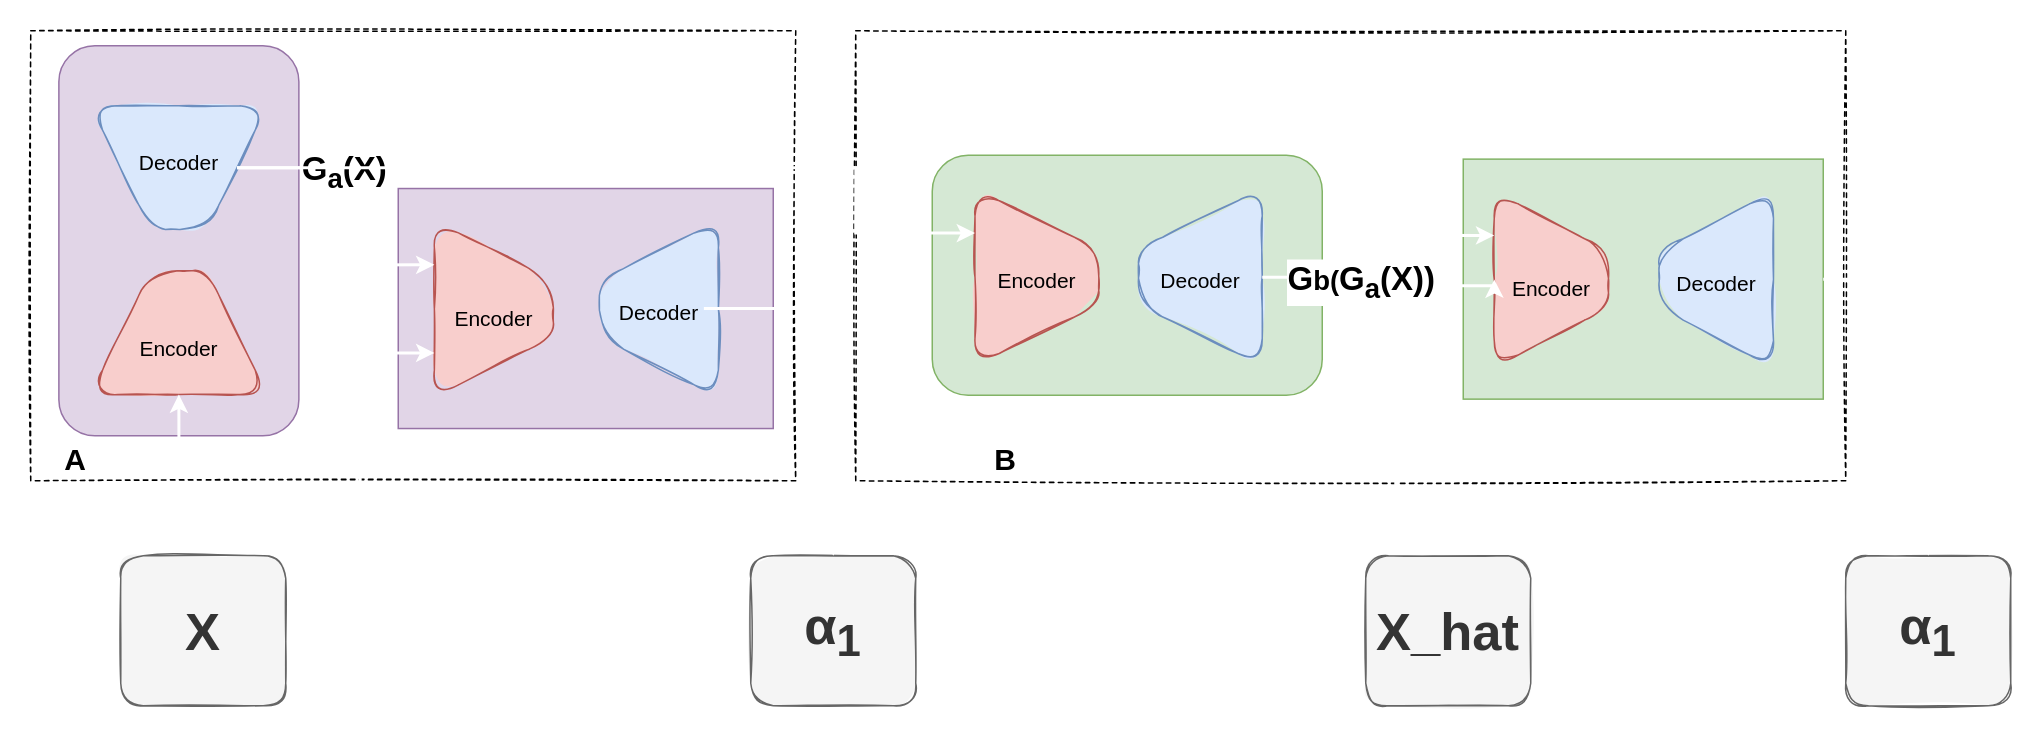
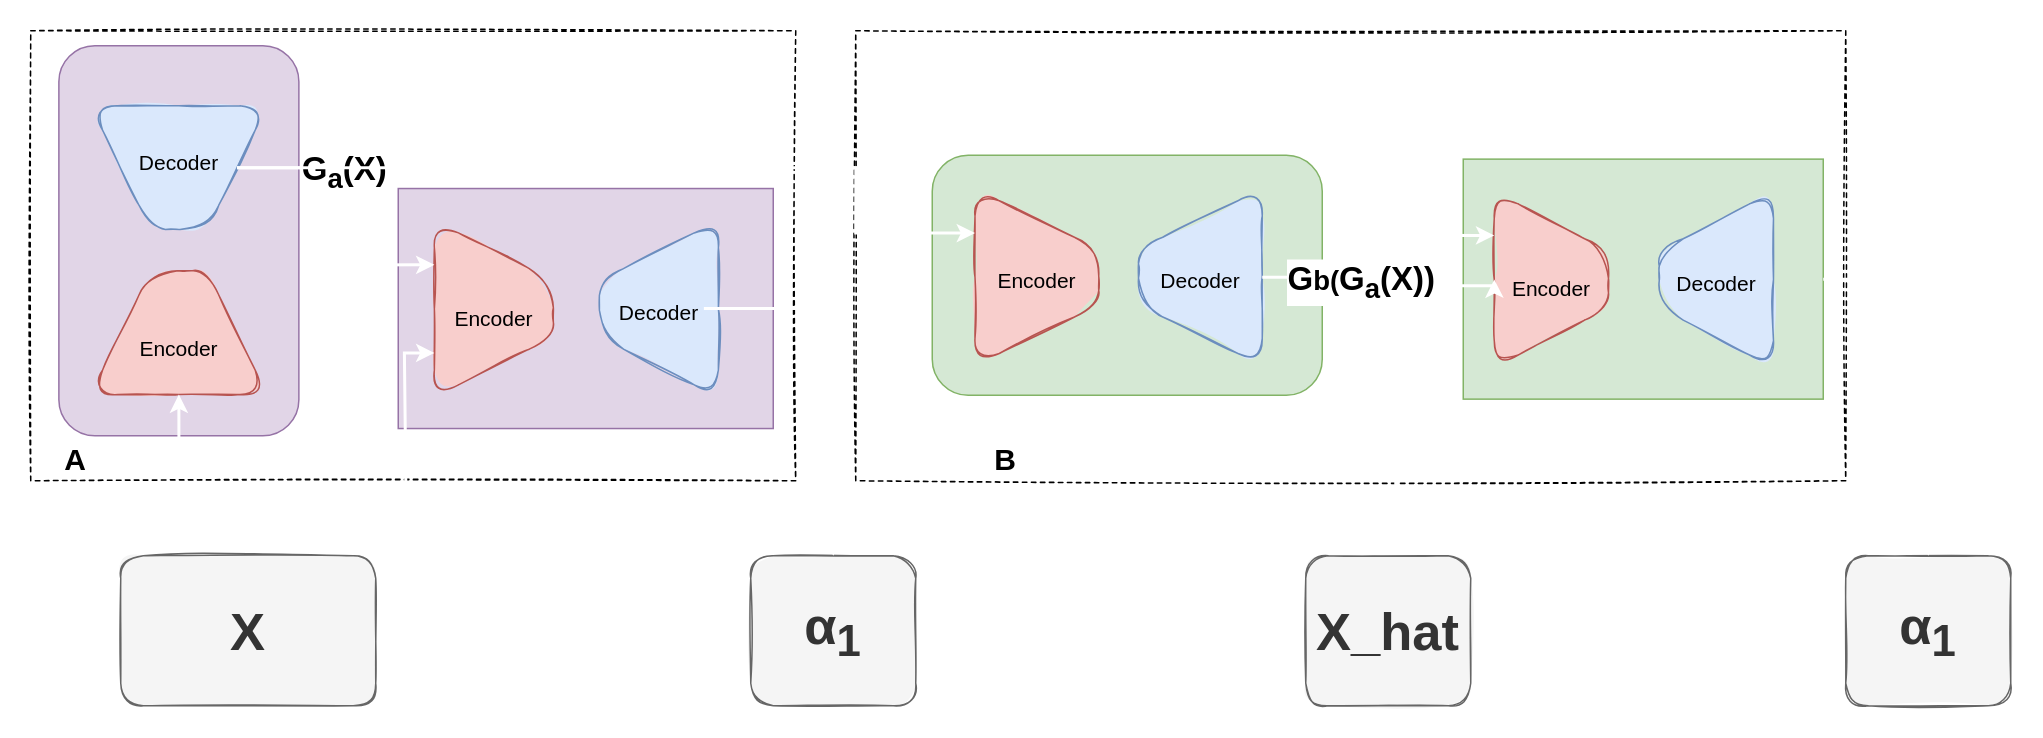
(203, 631) -> (248, 631)
(1448, 631) -> (1388, 631)
